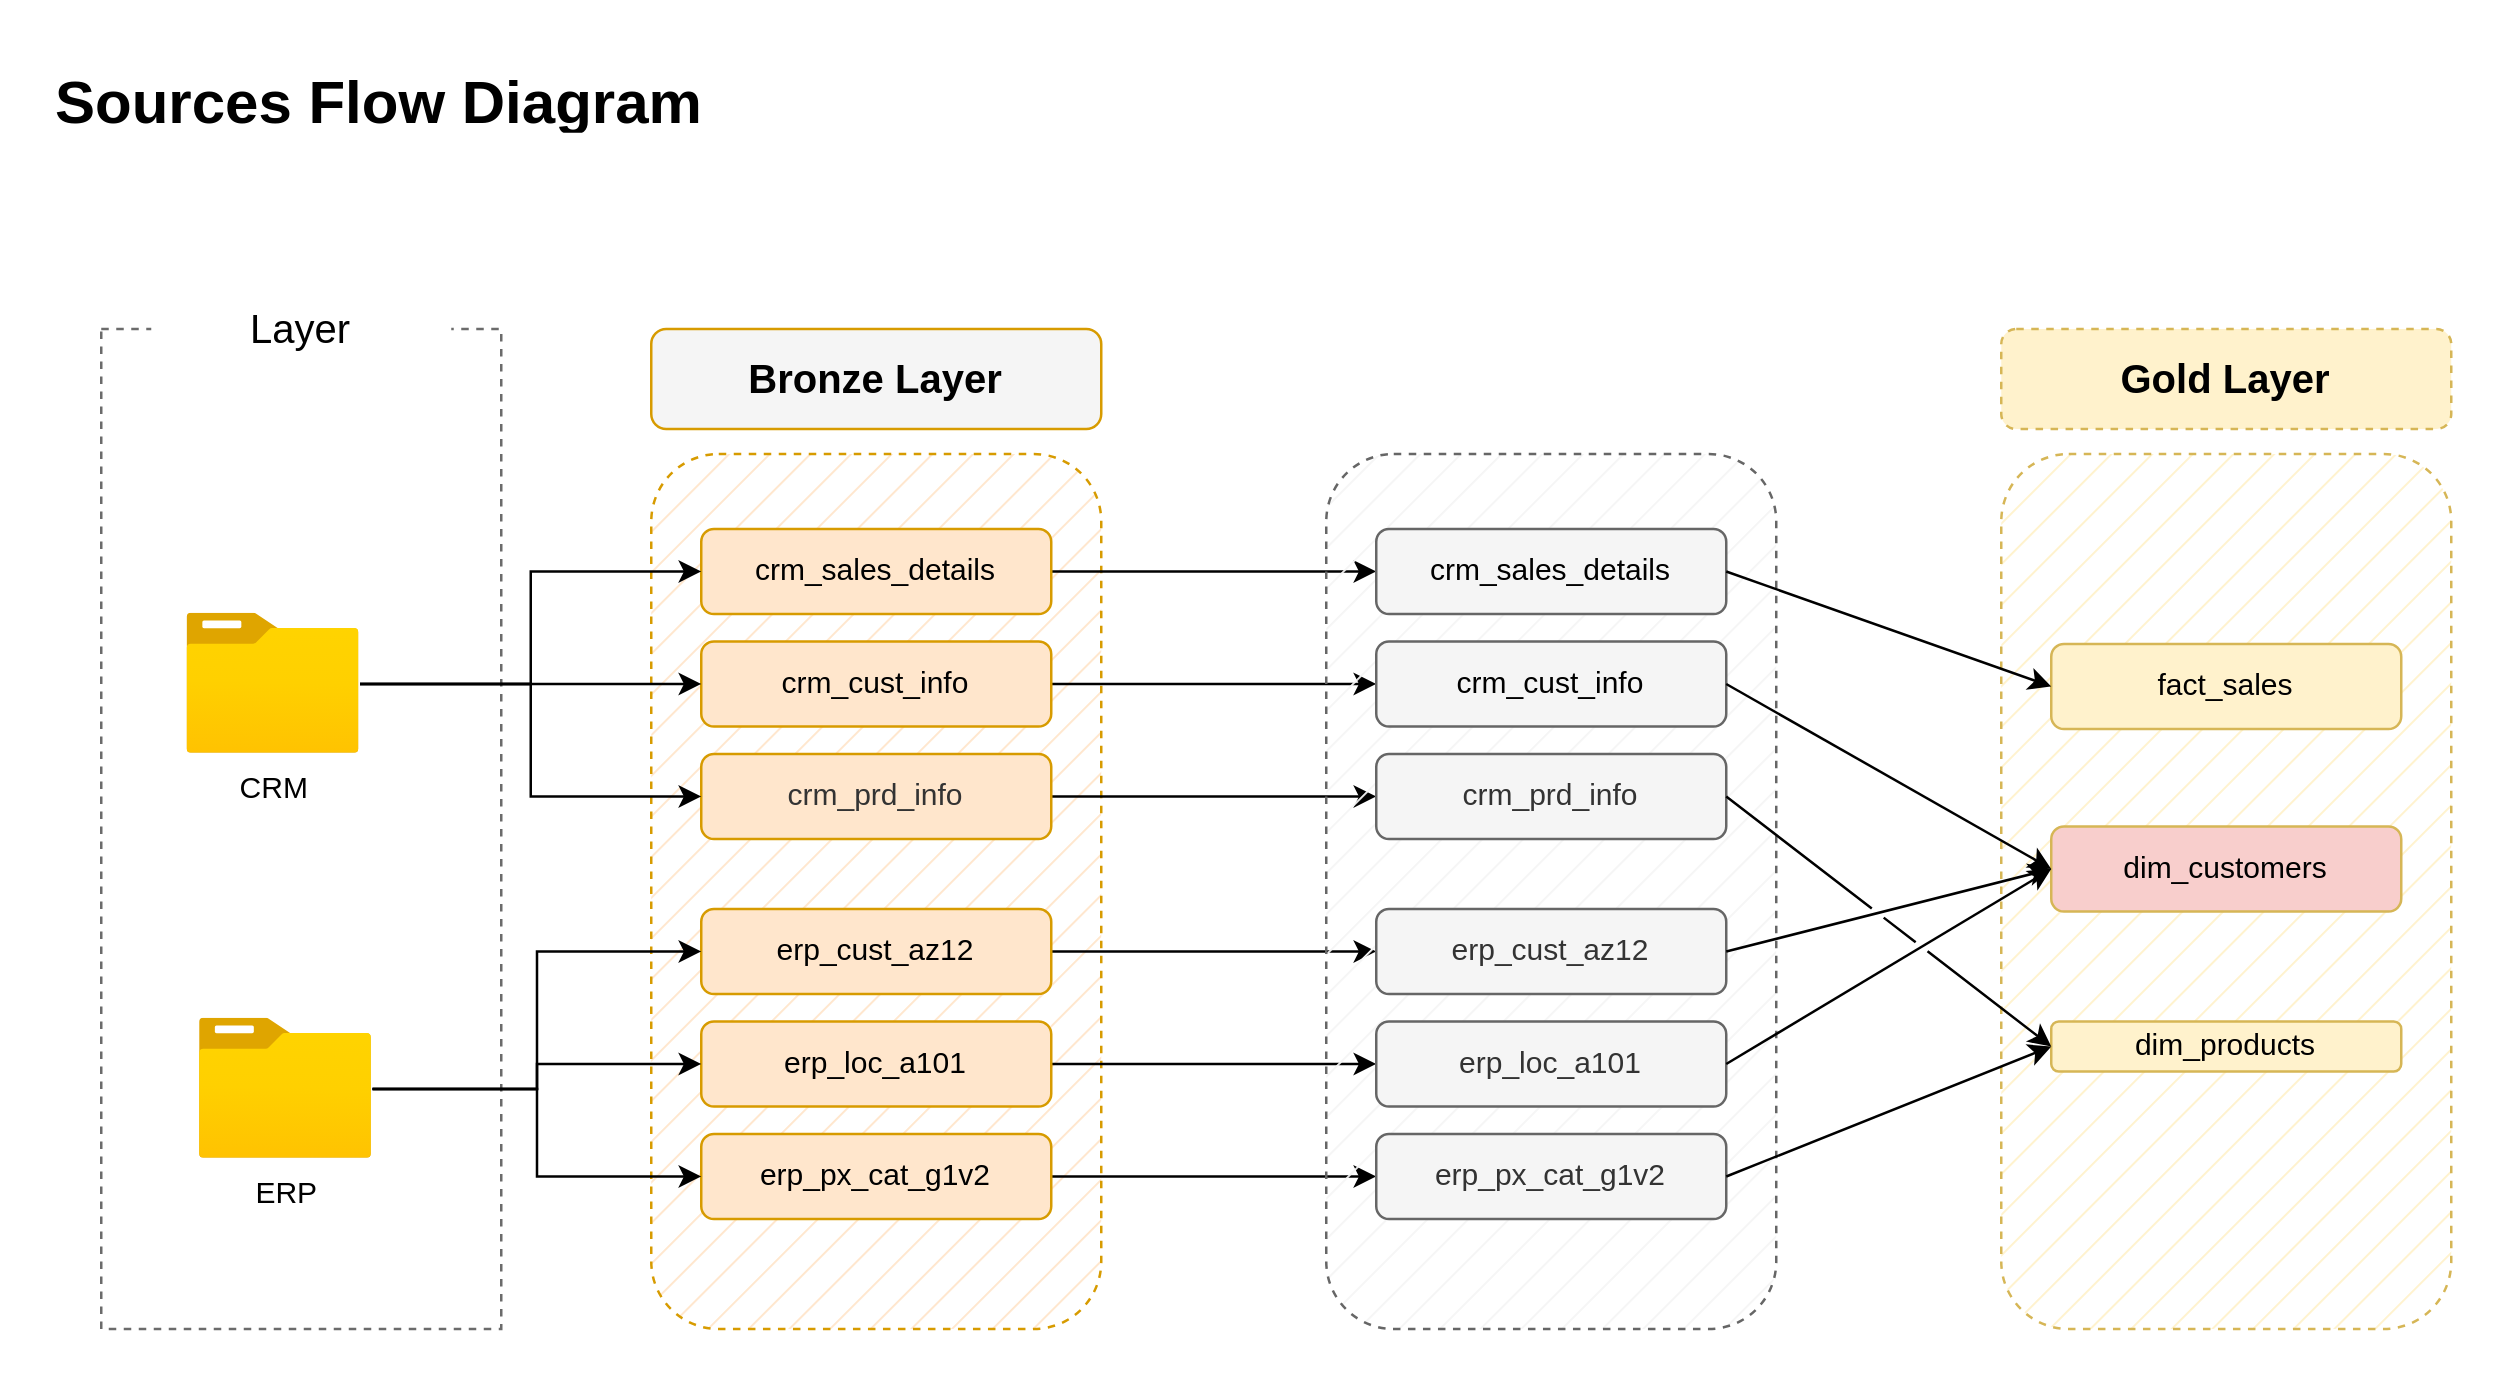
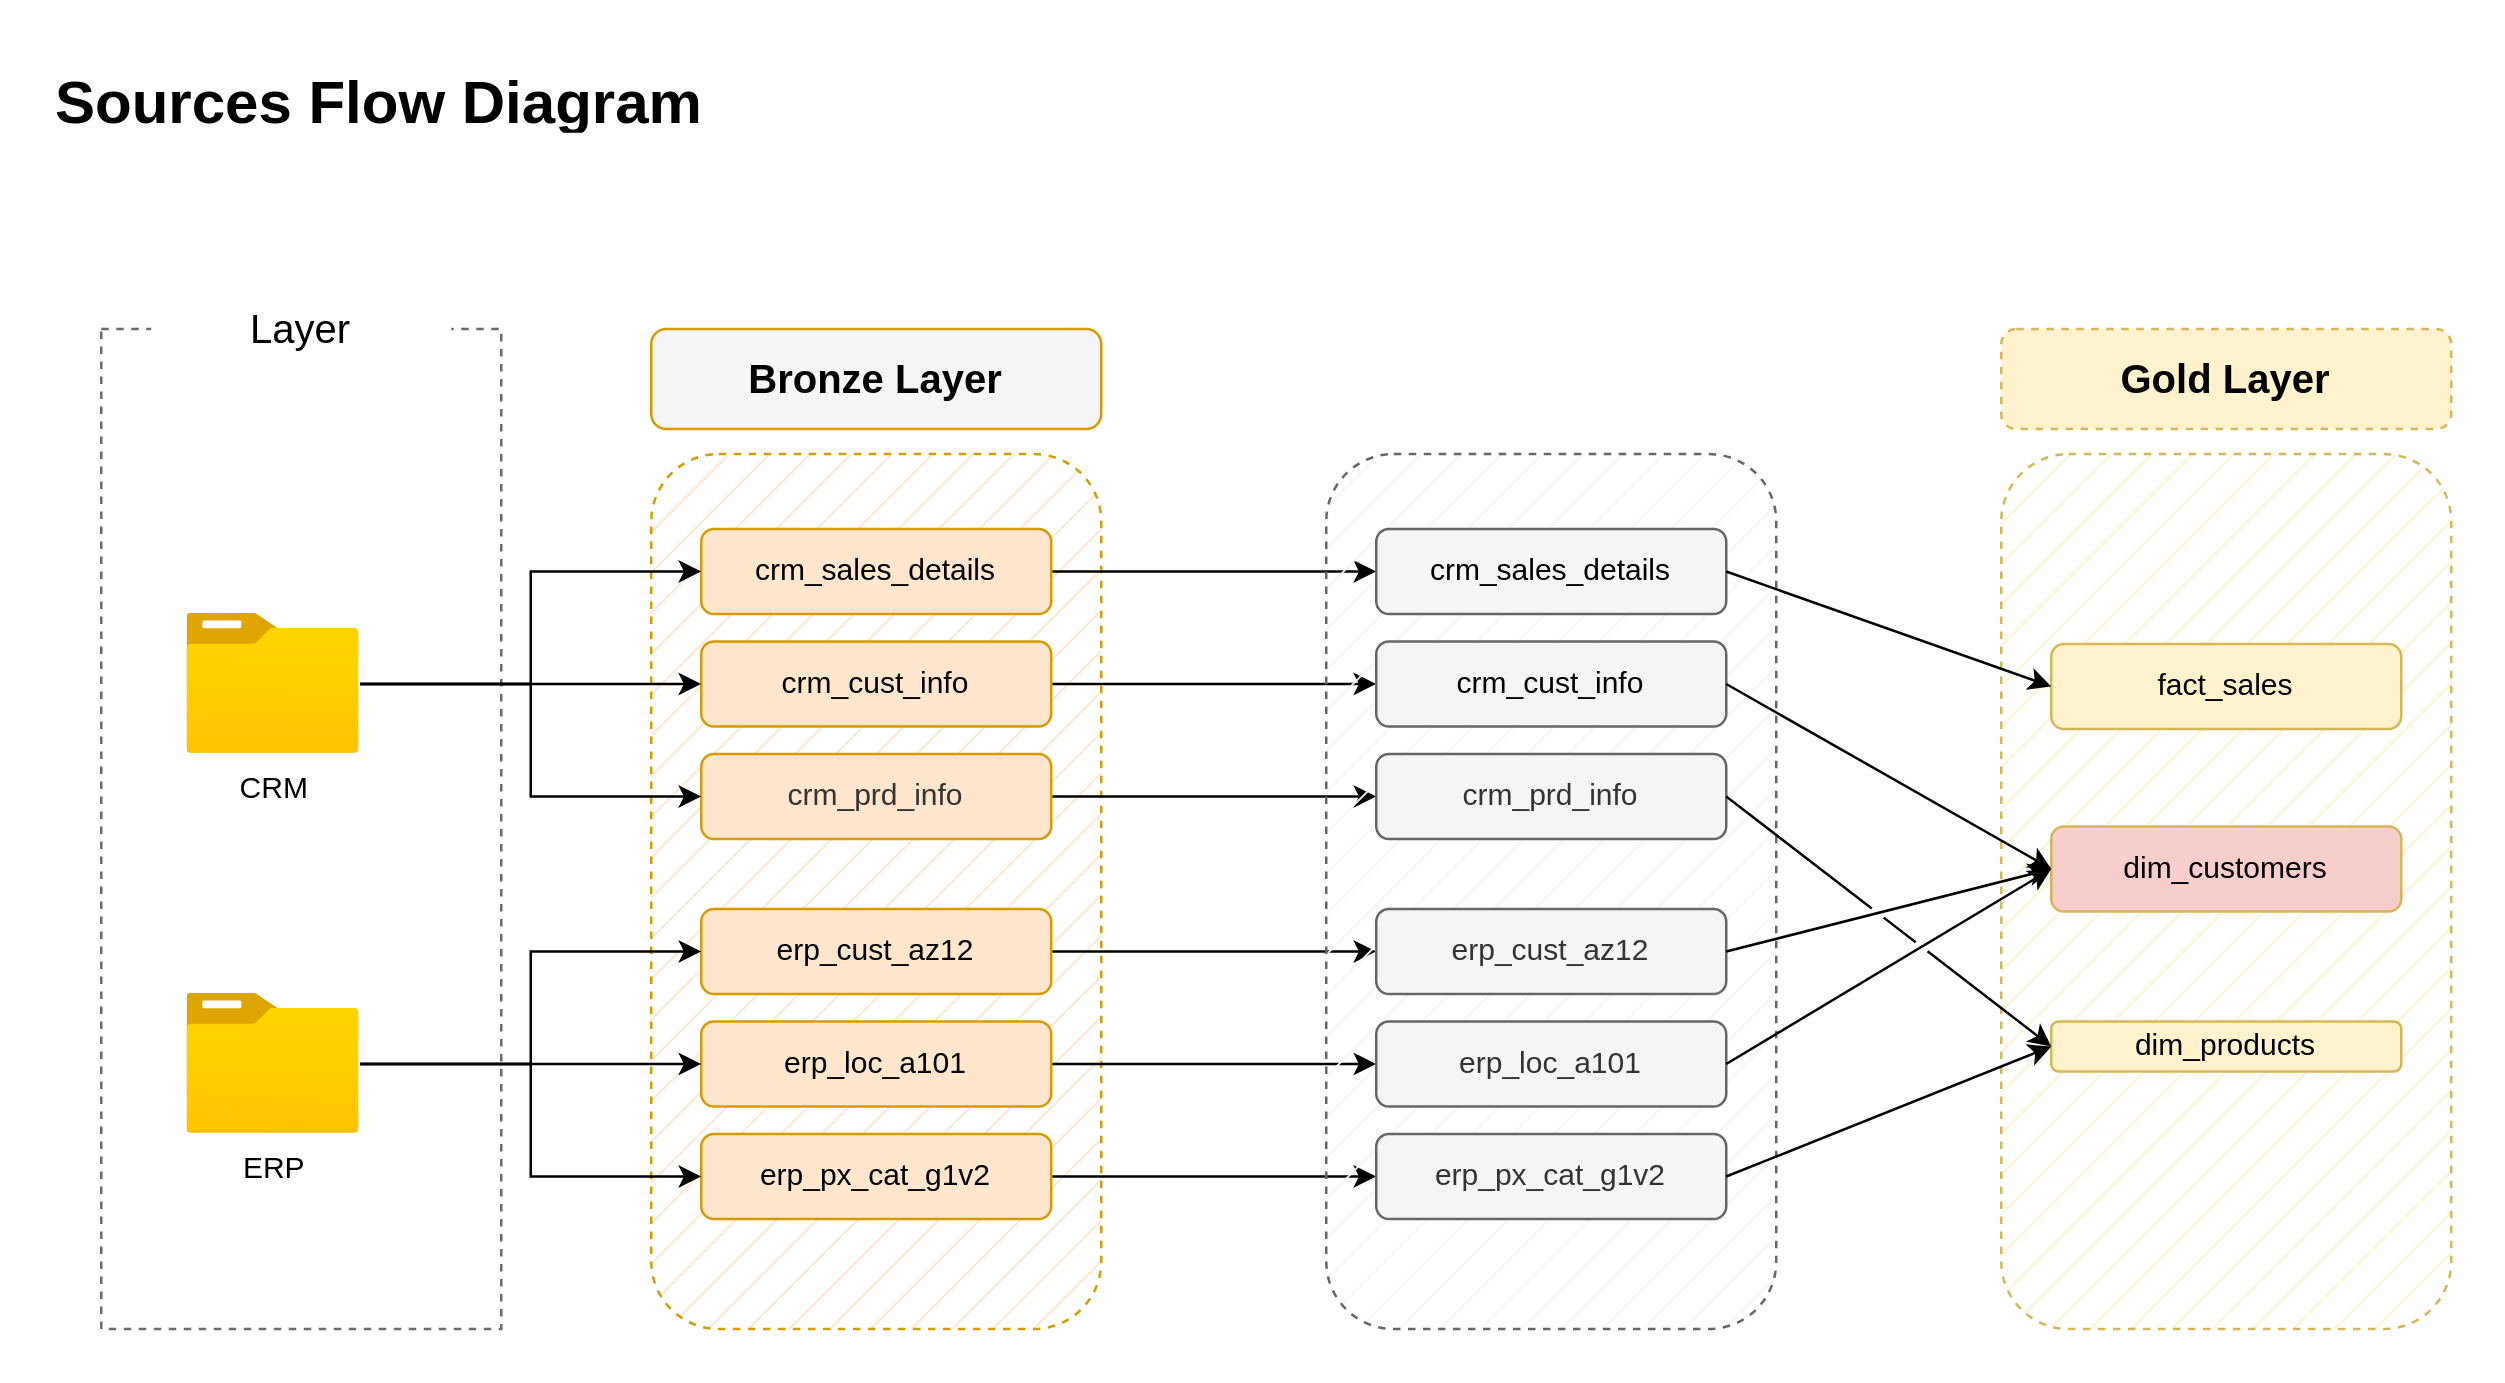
(286, 1089) -> (274, 1064)
